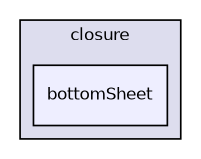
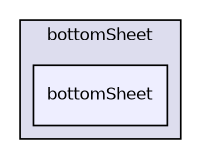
(100, 36) -> (100, 36)
